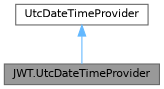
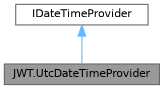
(82, 15) -> (82, 15)
